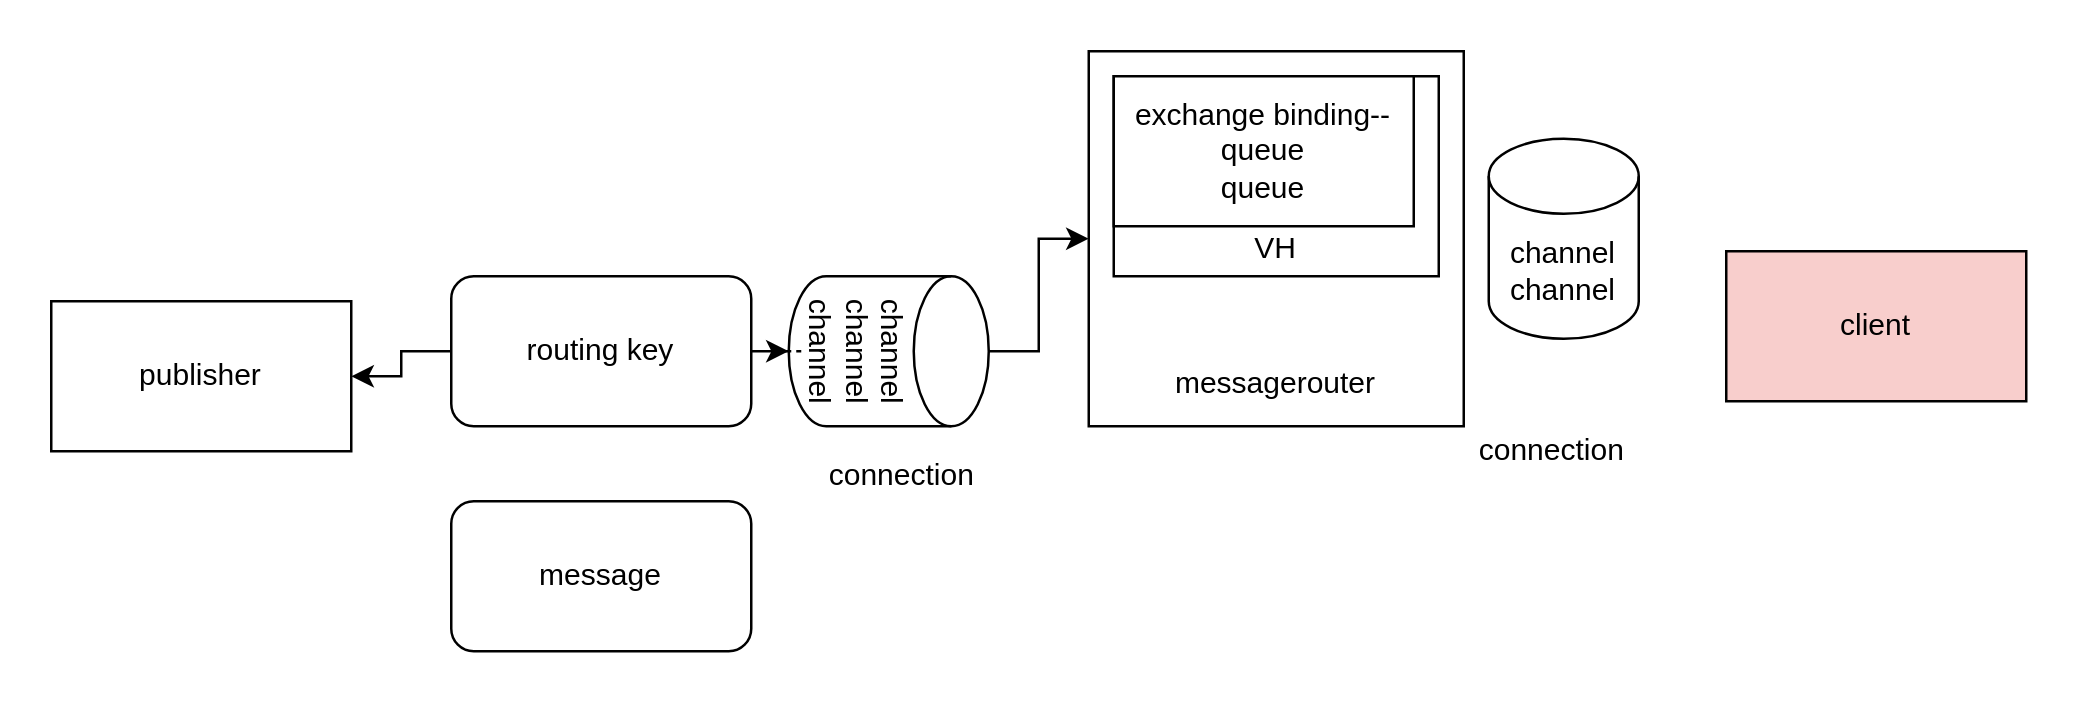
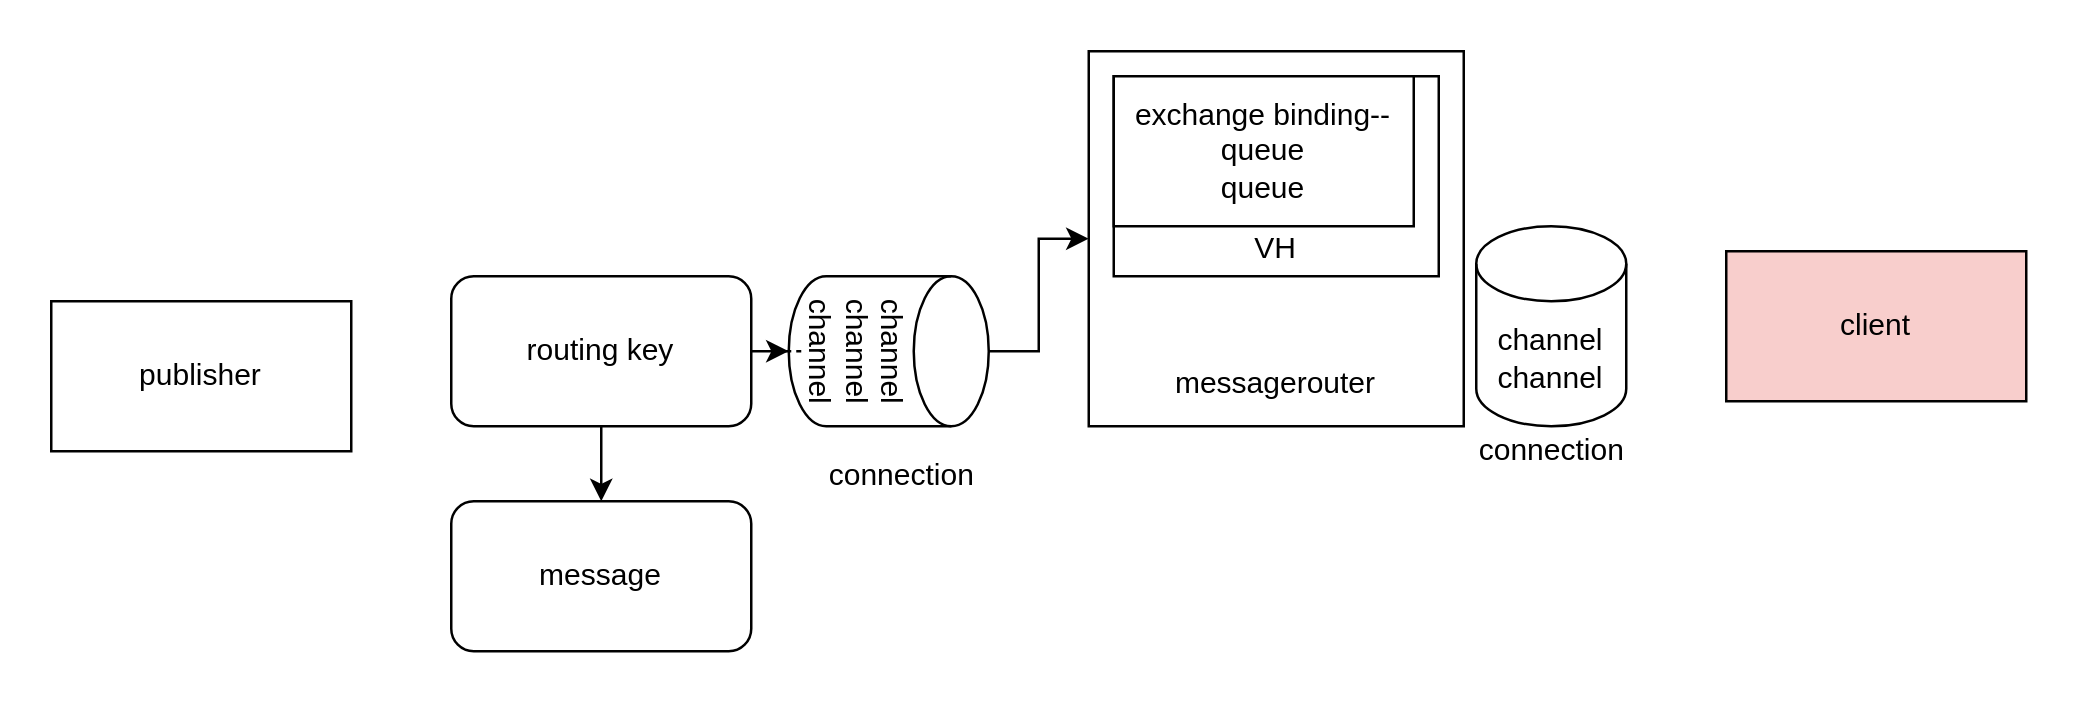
(1564, 239) -> (1551, 326)
(401, 355) -> (601, 472)
